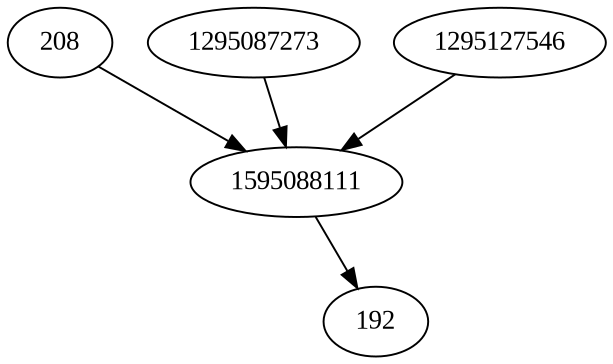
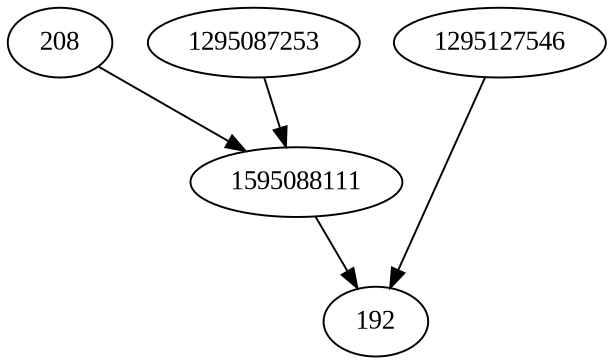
(254, 43) -> (254, 43)
(407, 107) -> (442, 173)
